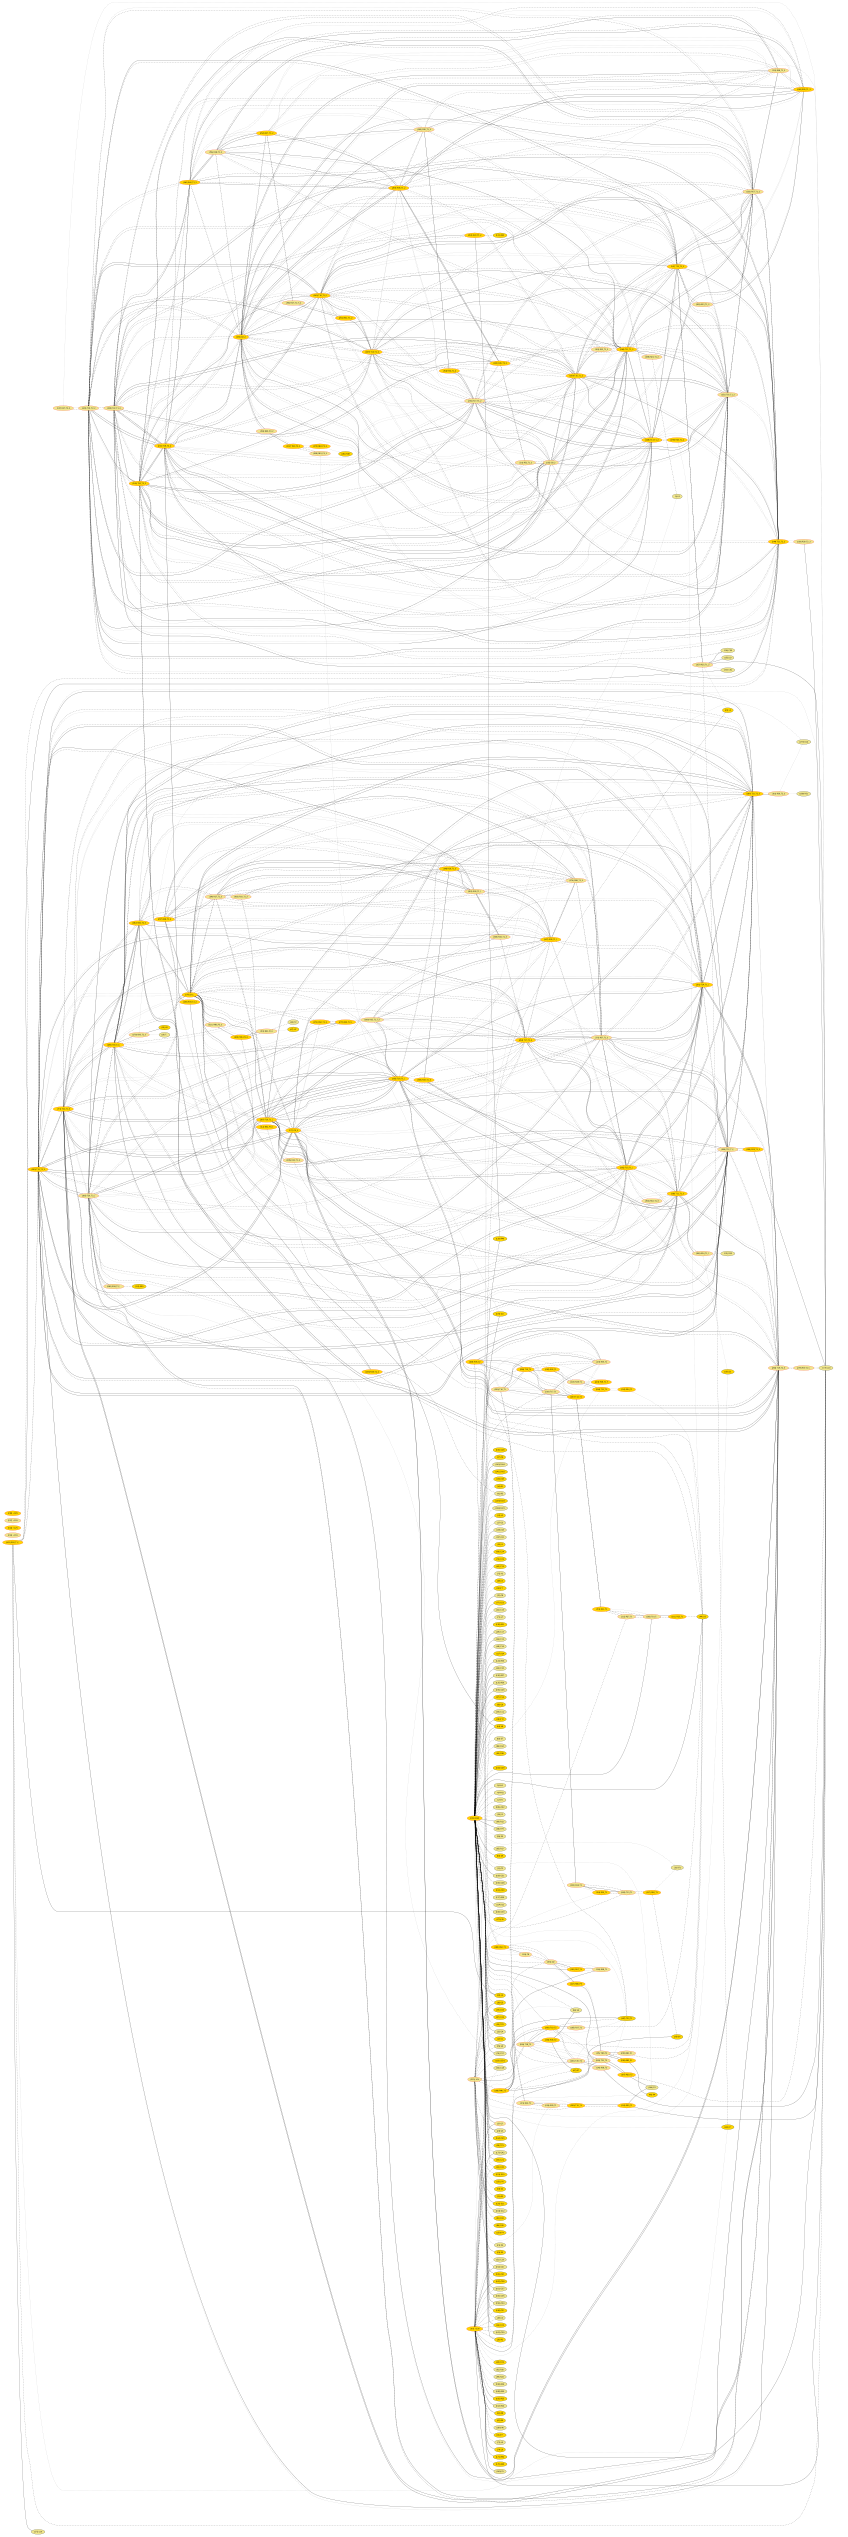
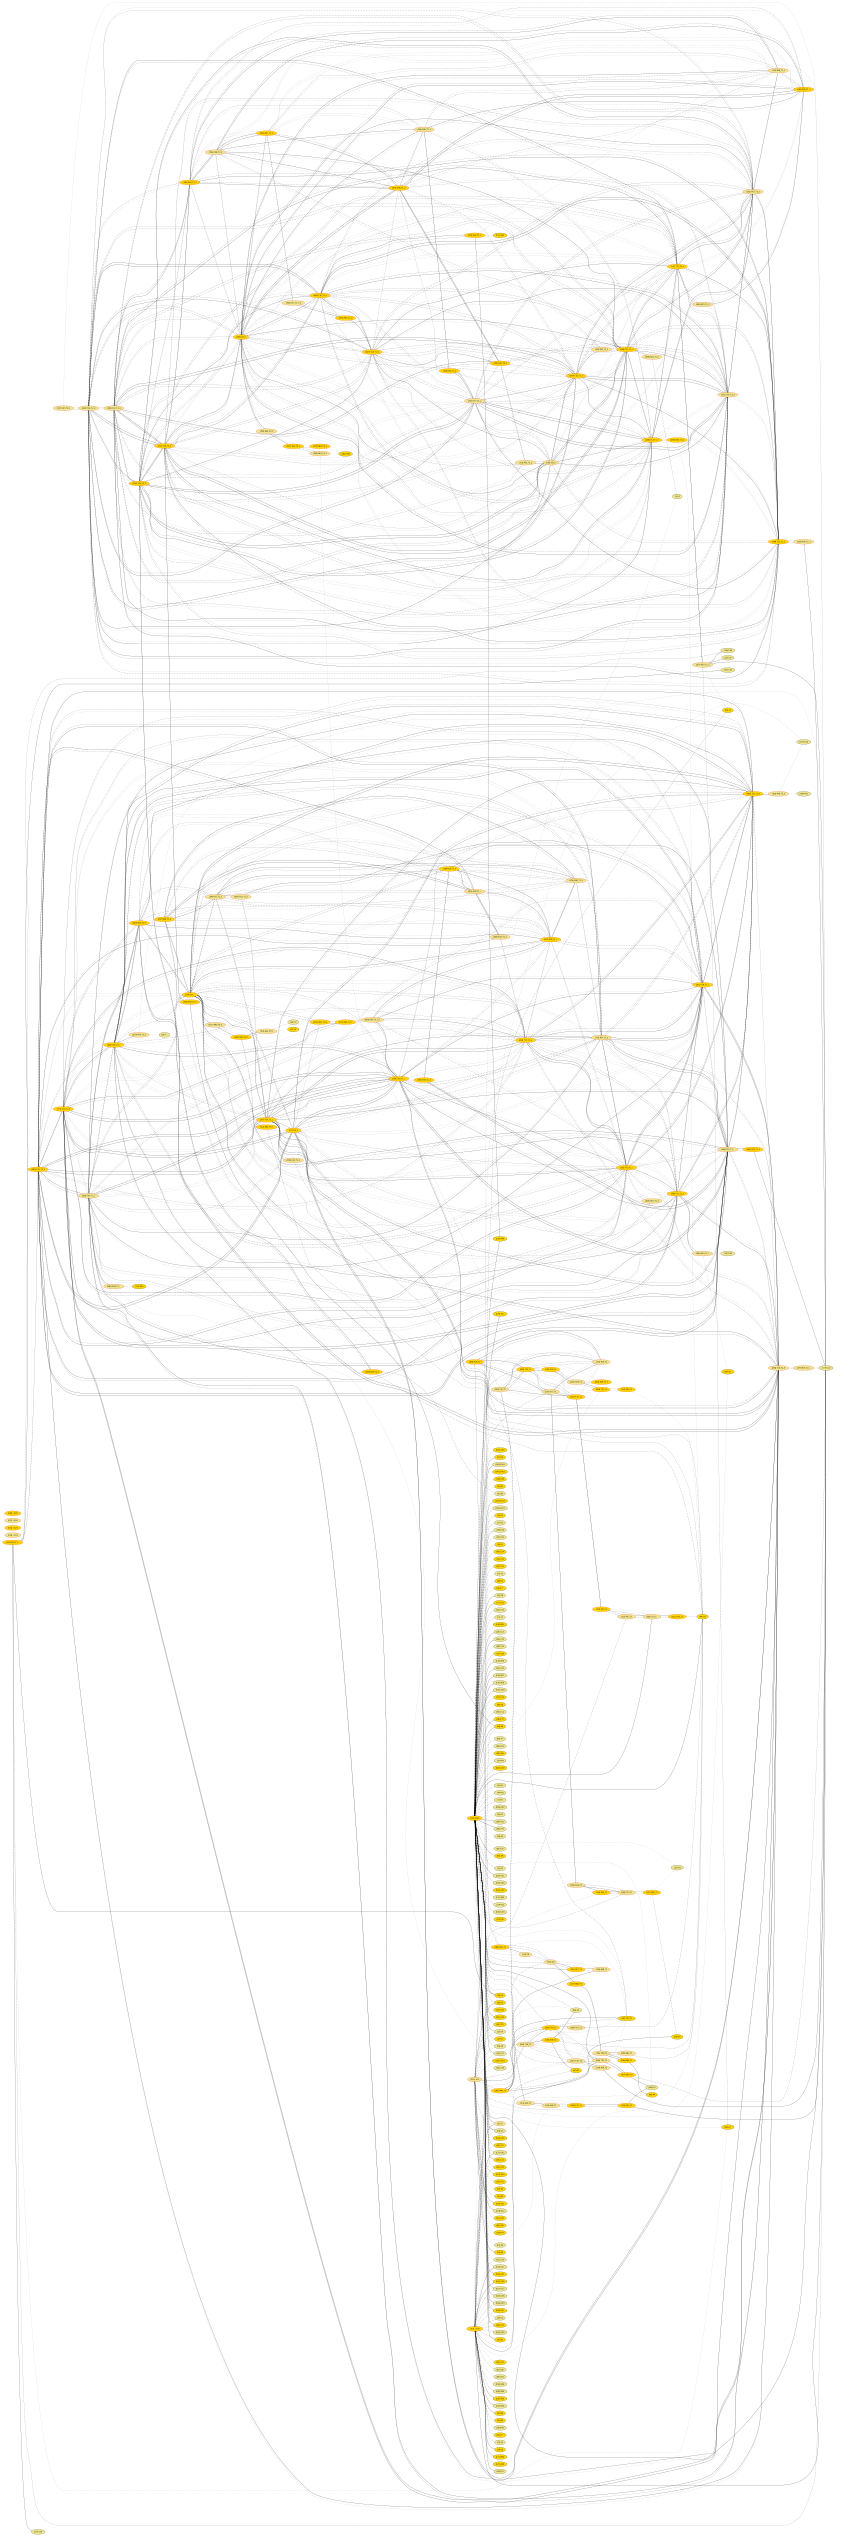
(164, 1028) -> none
none -> (500, 1761)
